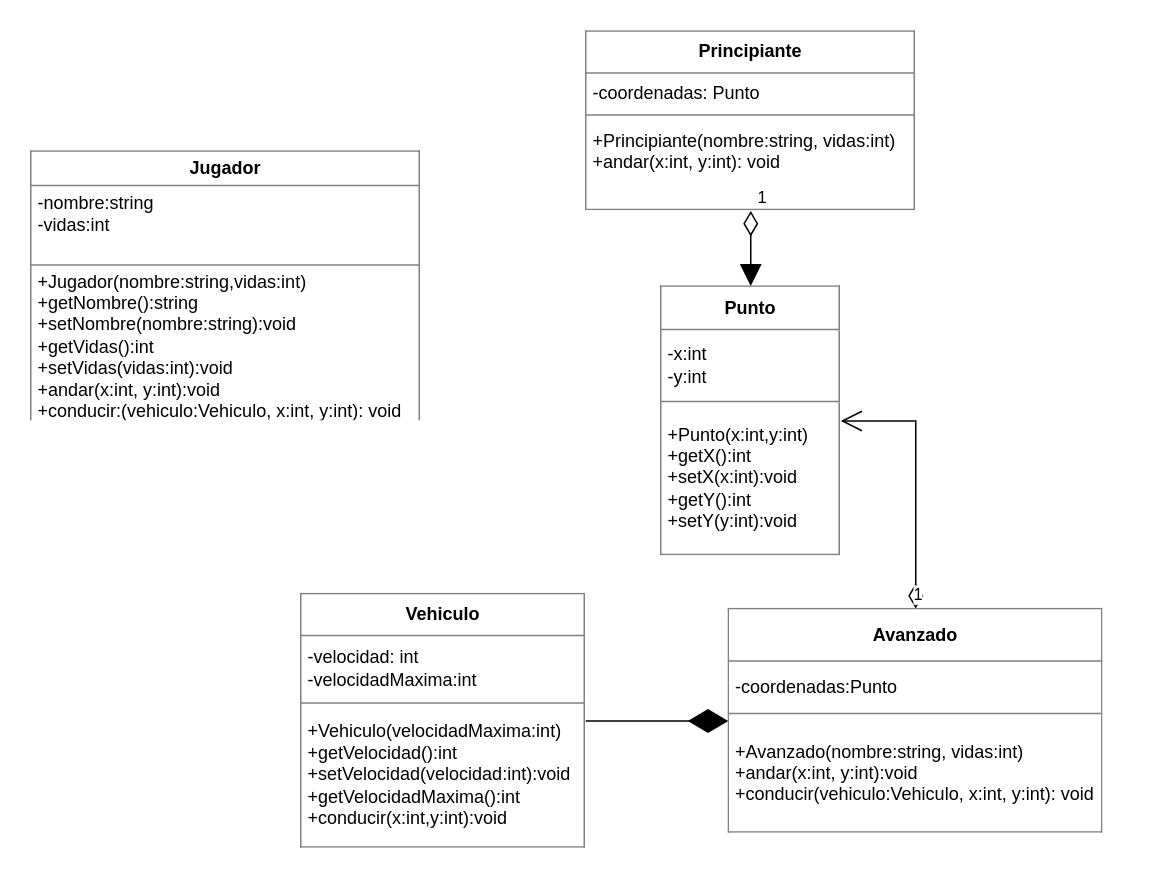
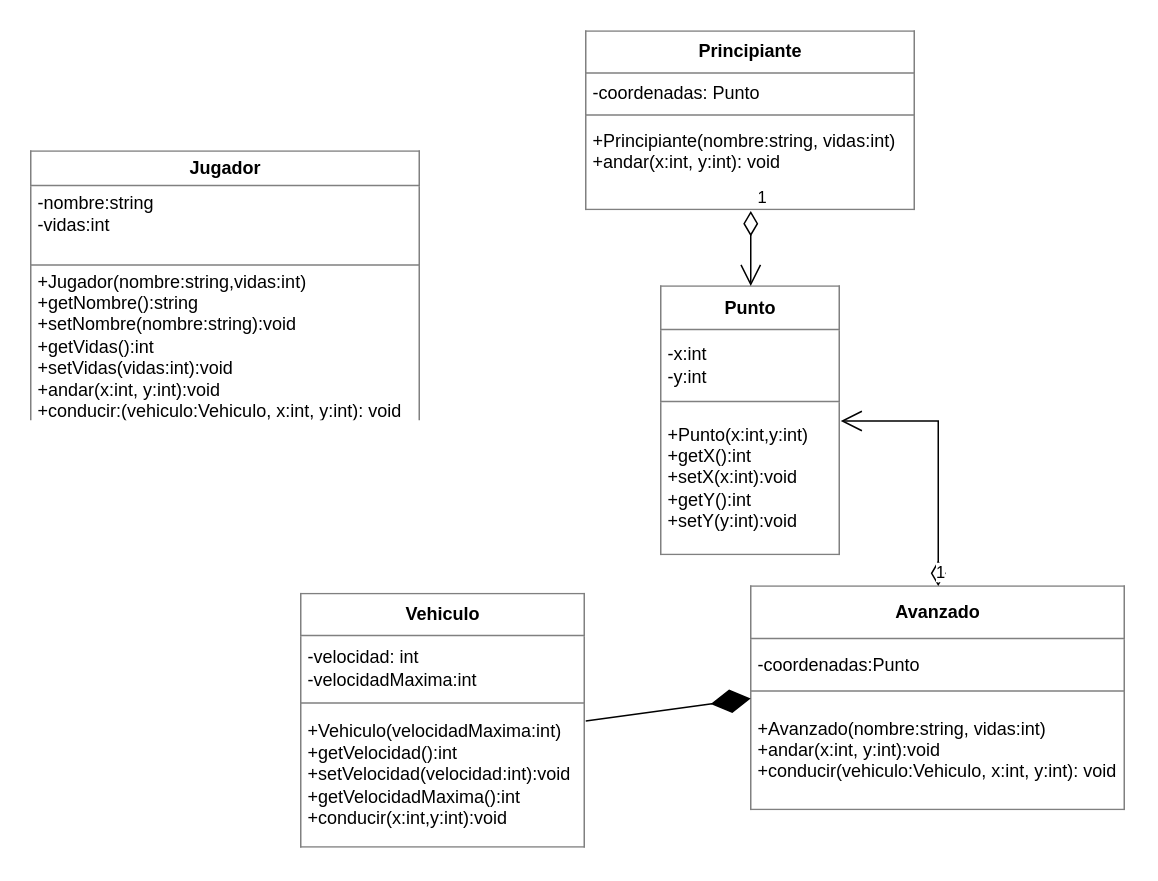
(751, 264) -> (751, 271)
(916, 721) -> (938, 698)
